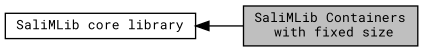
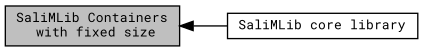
(226, 26) -> (210, 26)
